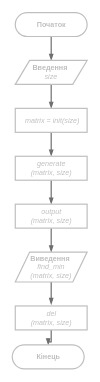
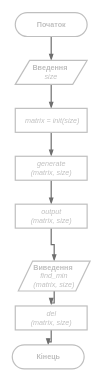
(51, 267) -> (54, 276)
